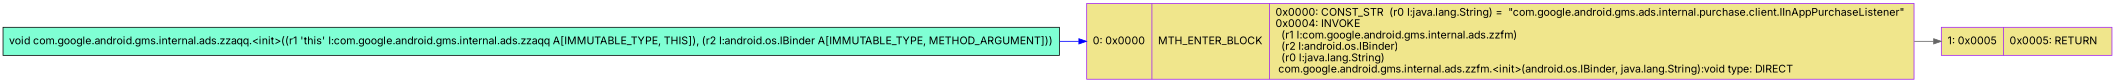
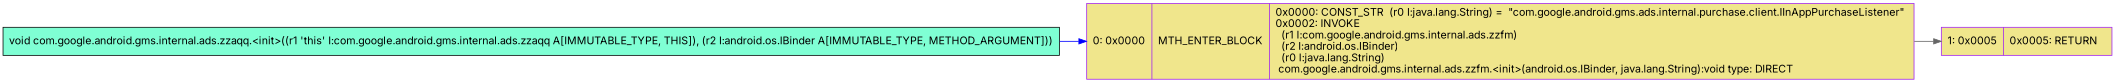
(1321, 24) -> (1321, 24)
